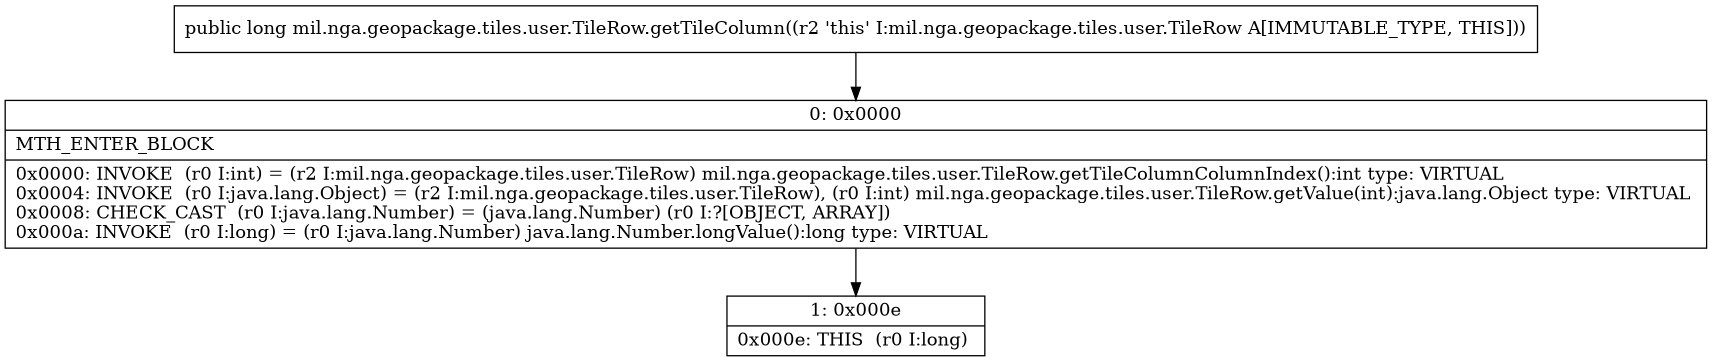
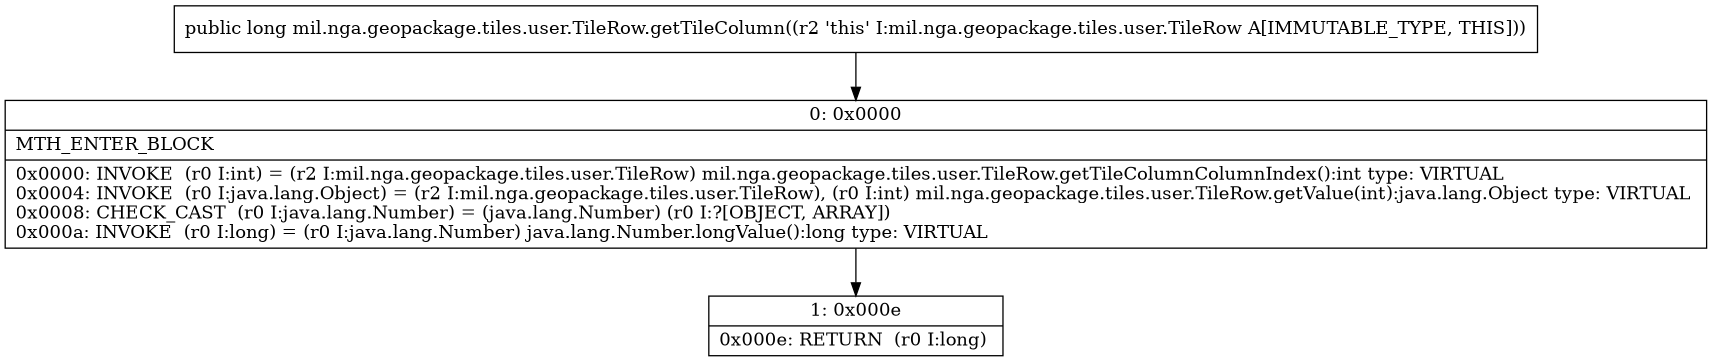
(856, 340) -> (856, 340)
